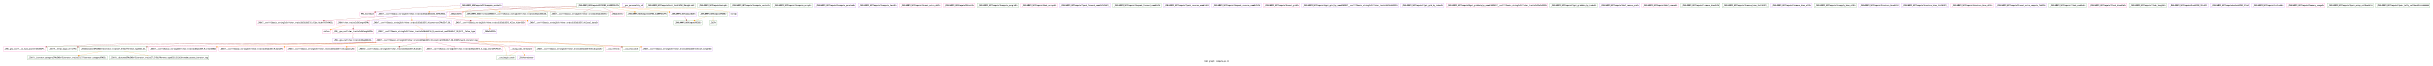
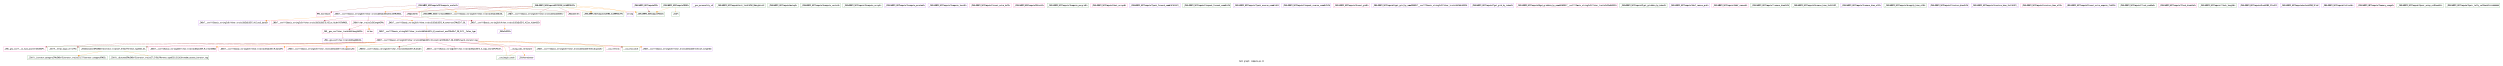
(644, 10) -> (606, 9)
